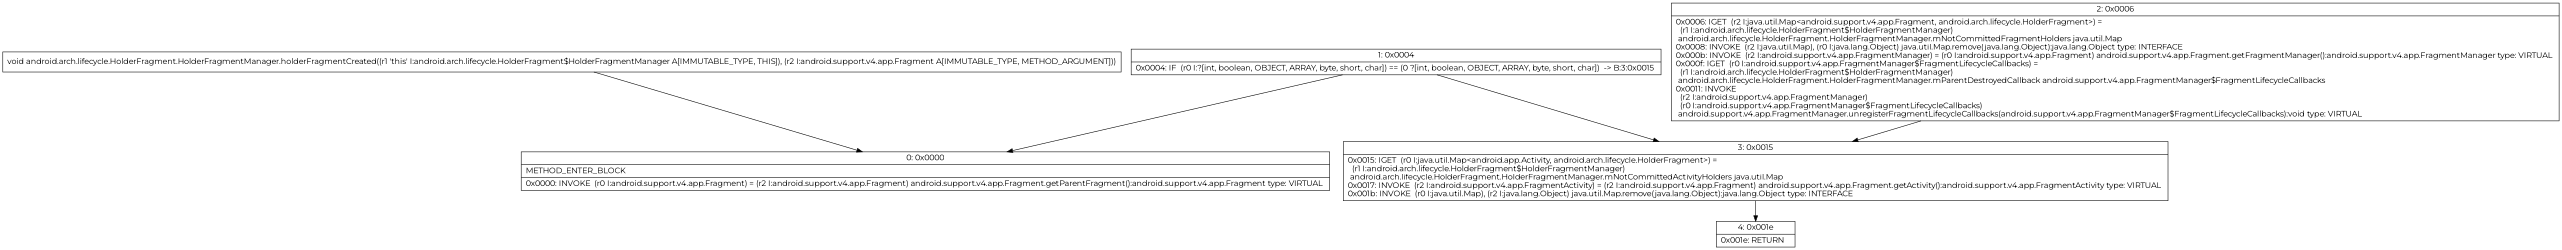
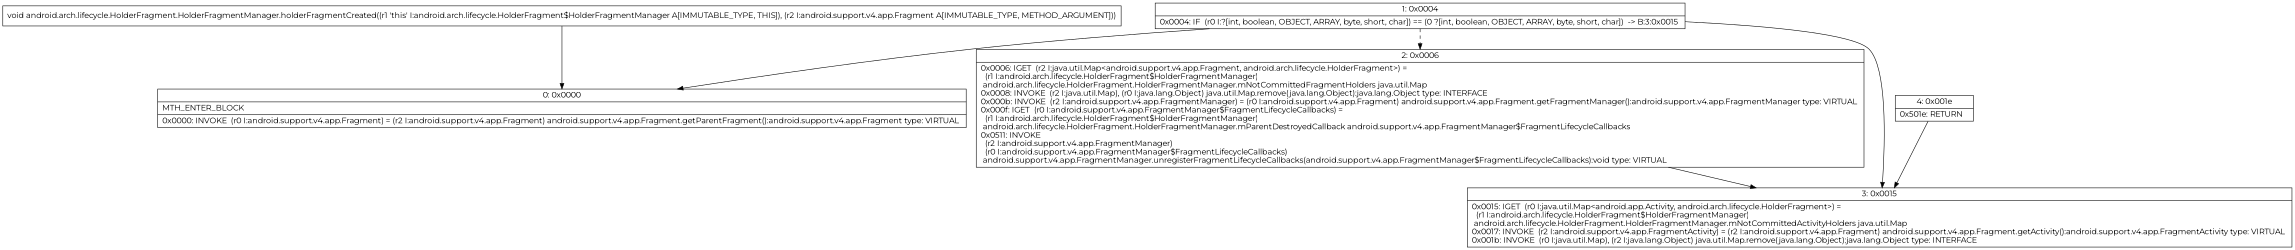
none -> (1420, 36)
(1708, 89) -> (1013, 135)
(576, 171) -> (203, 108)
(1756, 208) -> (1913, 152)
(1756, 240) -> (1934, 114)
